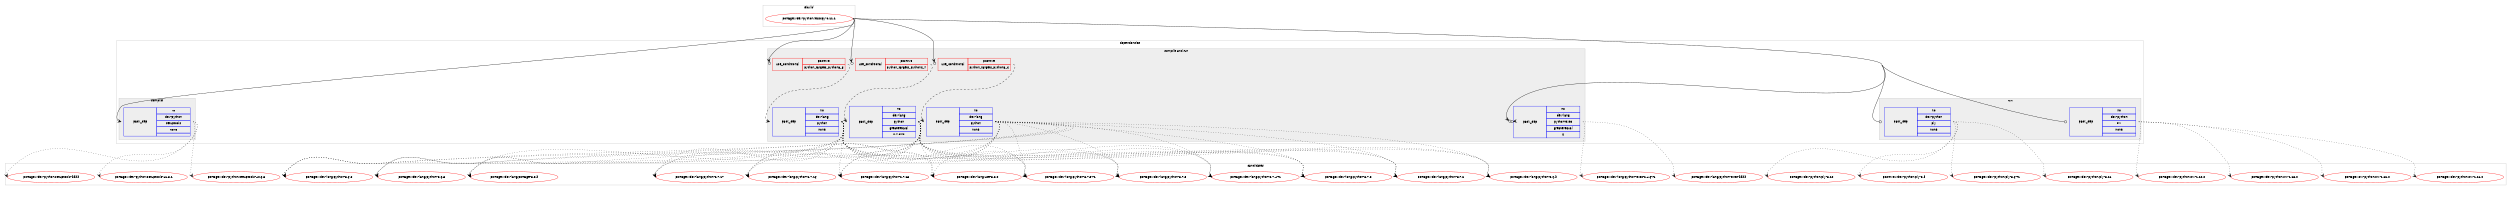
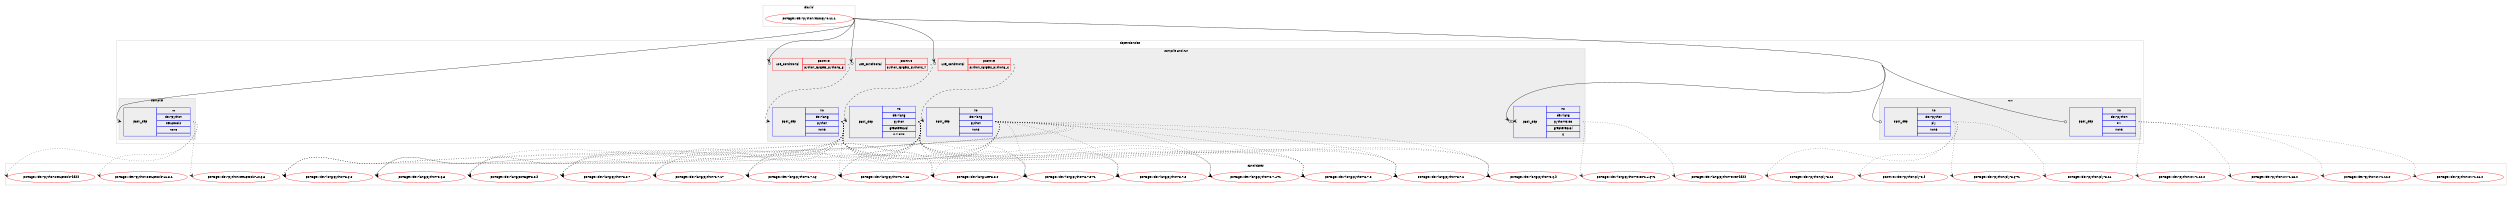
none -> (607, 177)
(2367, 177) -> (2367, 177)
